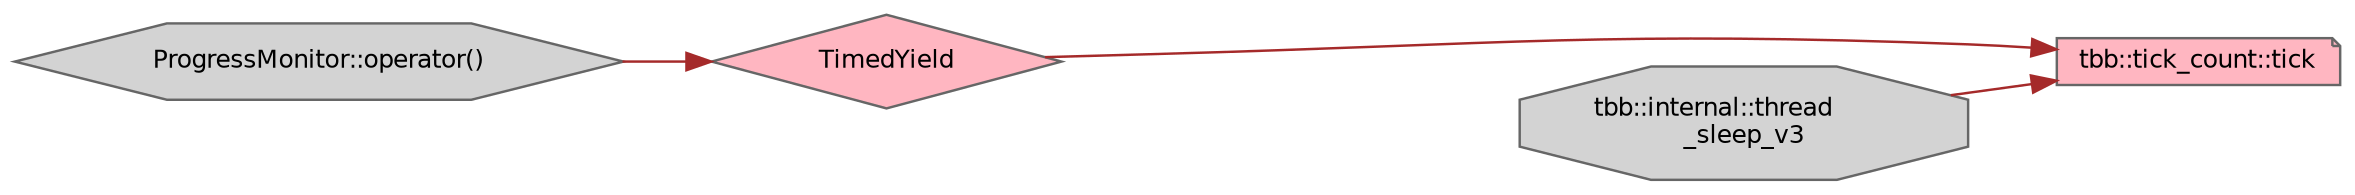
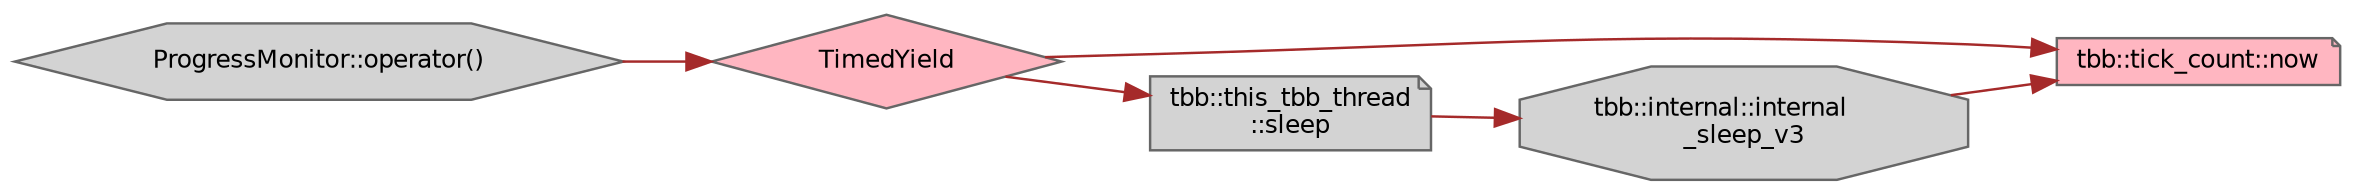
(2199, 62) -> (2199, 62)
none -> (1291, 113)
(1744, 123) -> (1744, 123)
